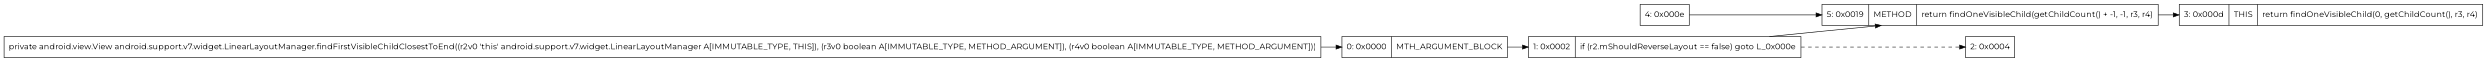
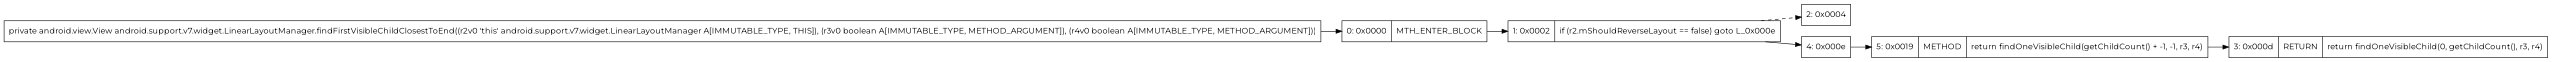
(2243, 15) -> (2301, 47)
(1822, 31) -> (1780, 43)
(1450, 47) -> (1439, 31)
